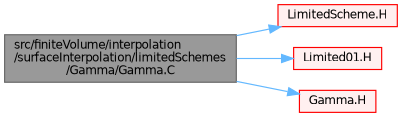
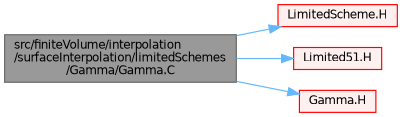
(338, 58) -> (338, 58)
